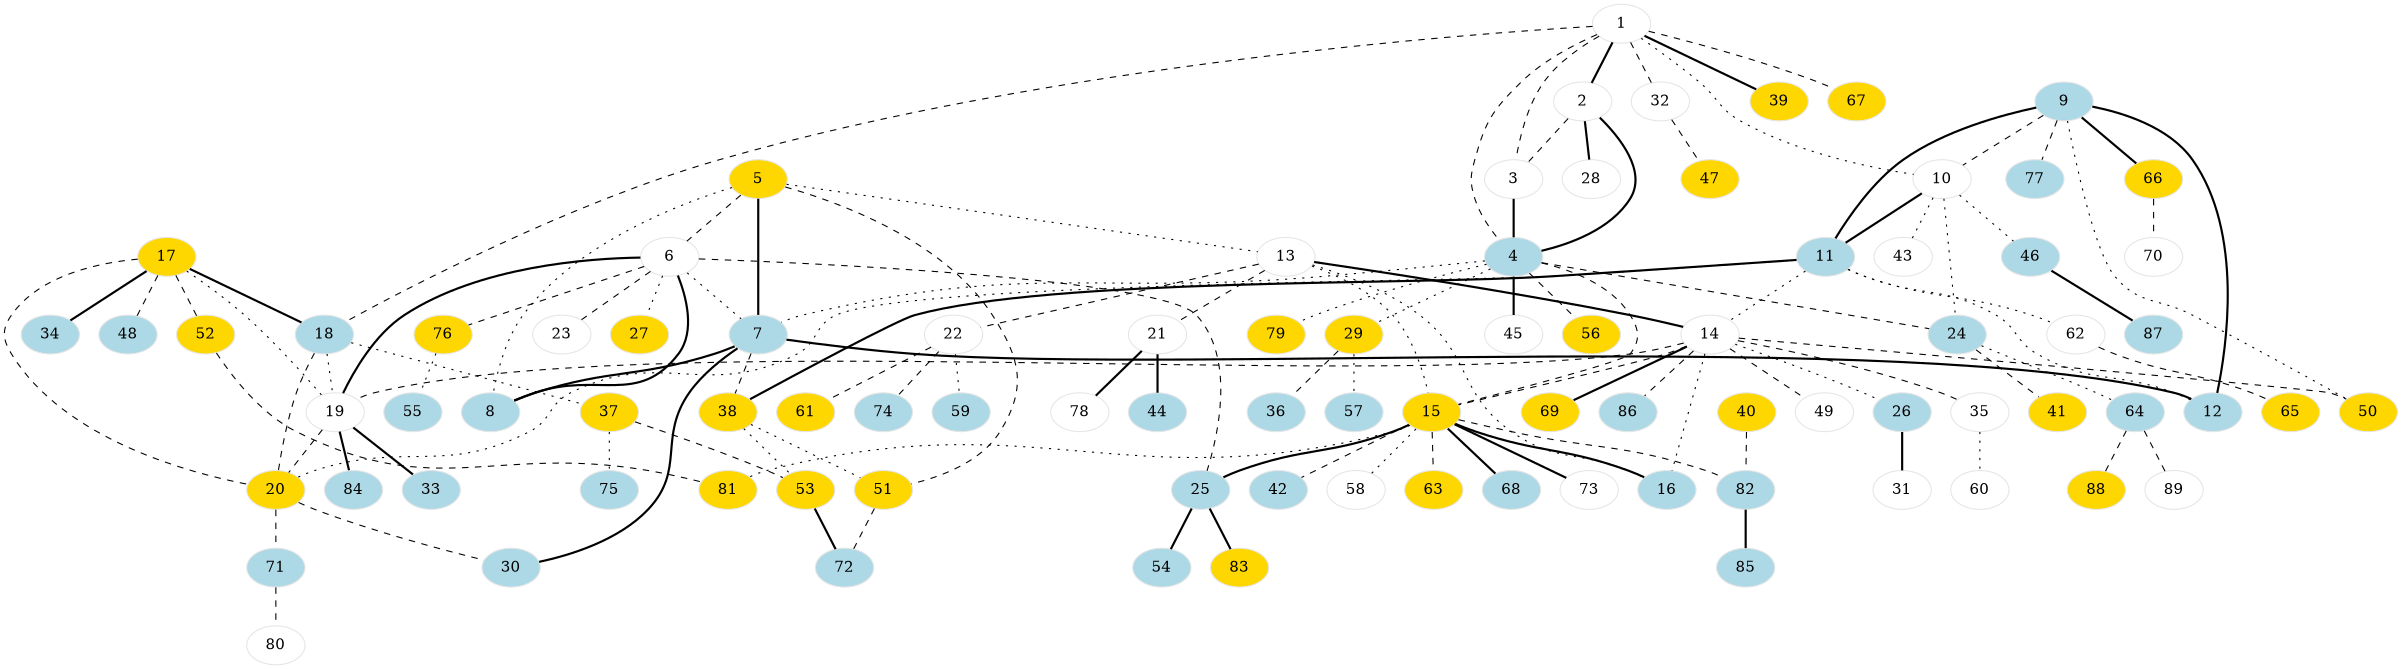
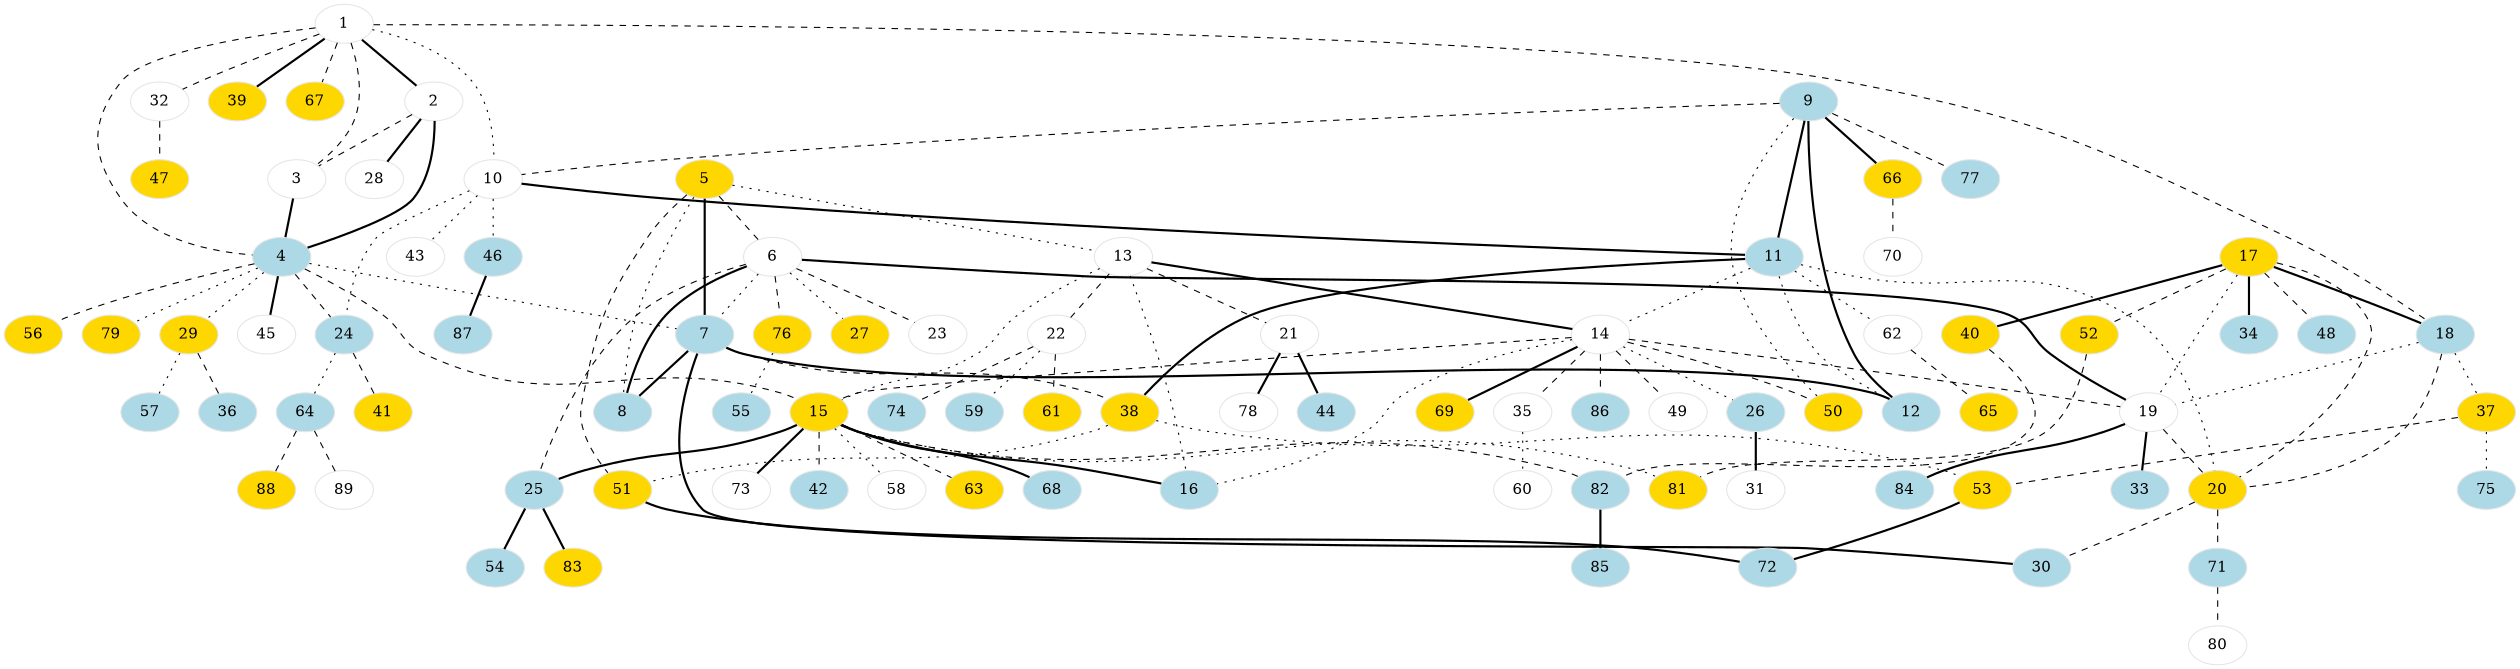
none -> (2110, 296)
(864, 529) -> (1192, 539)
